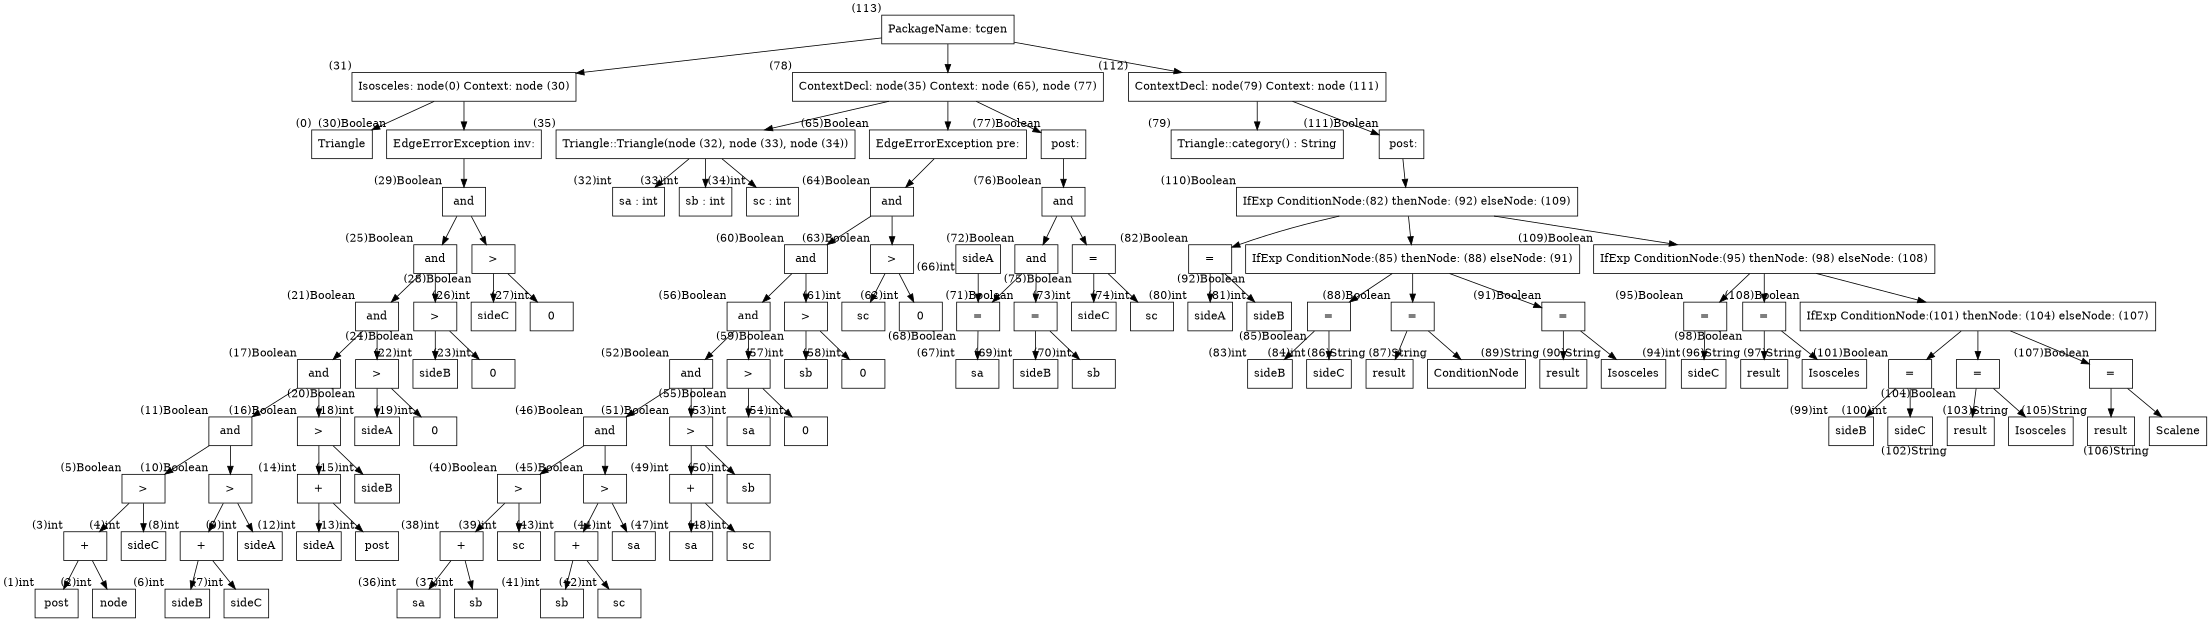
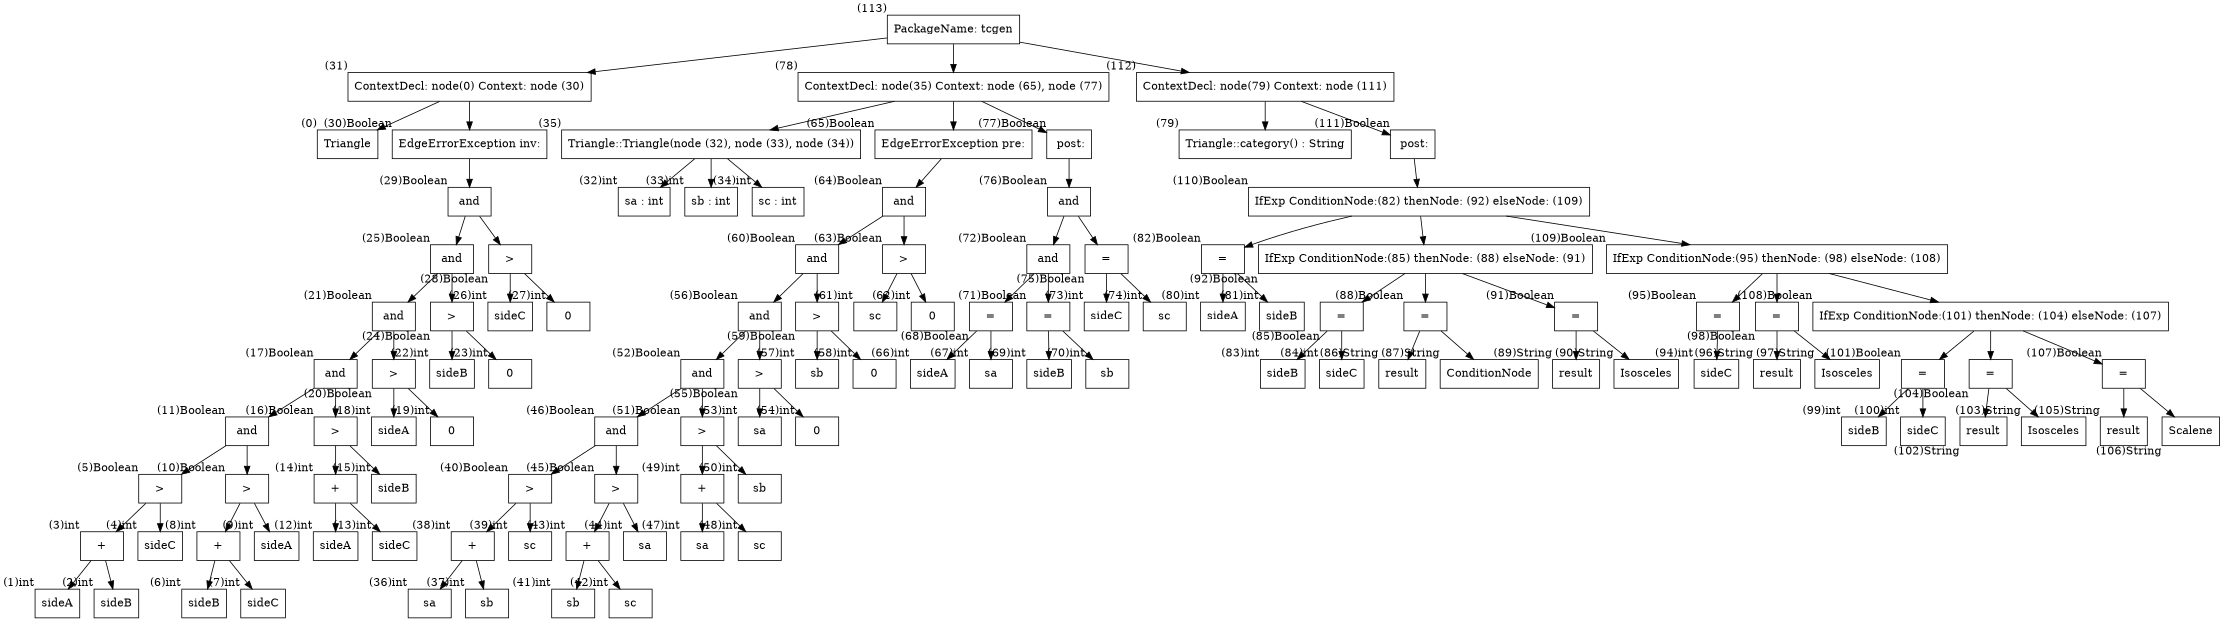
(464, 87) -> (470, 87)
(978, 284) -> (965, 342)
(377, 546) -> (395, 546)
(57, 603) -> (57, 603)
(114, 603) -> (116, 603)
